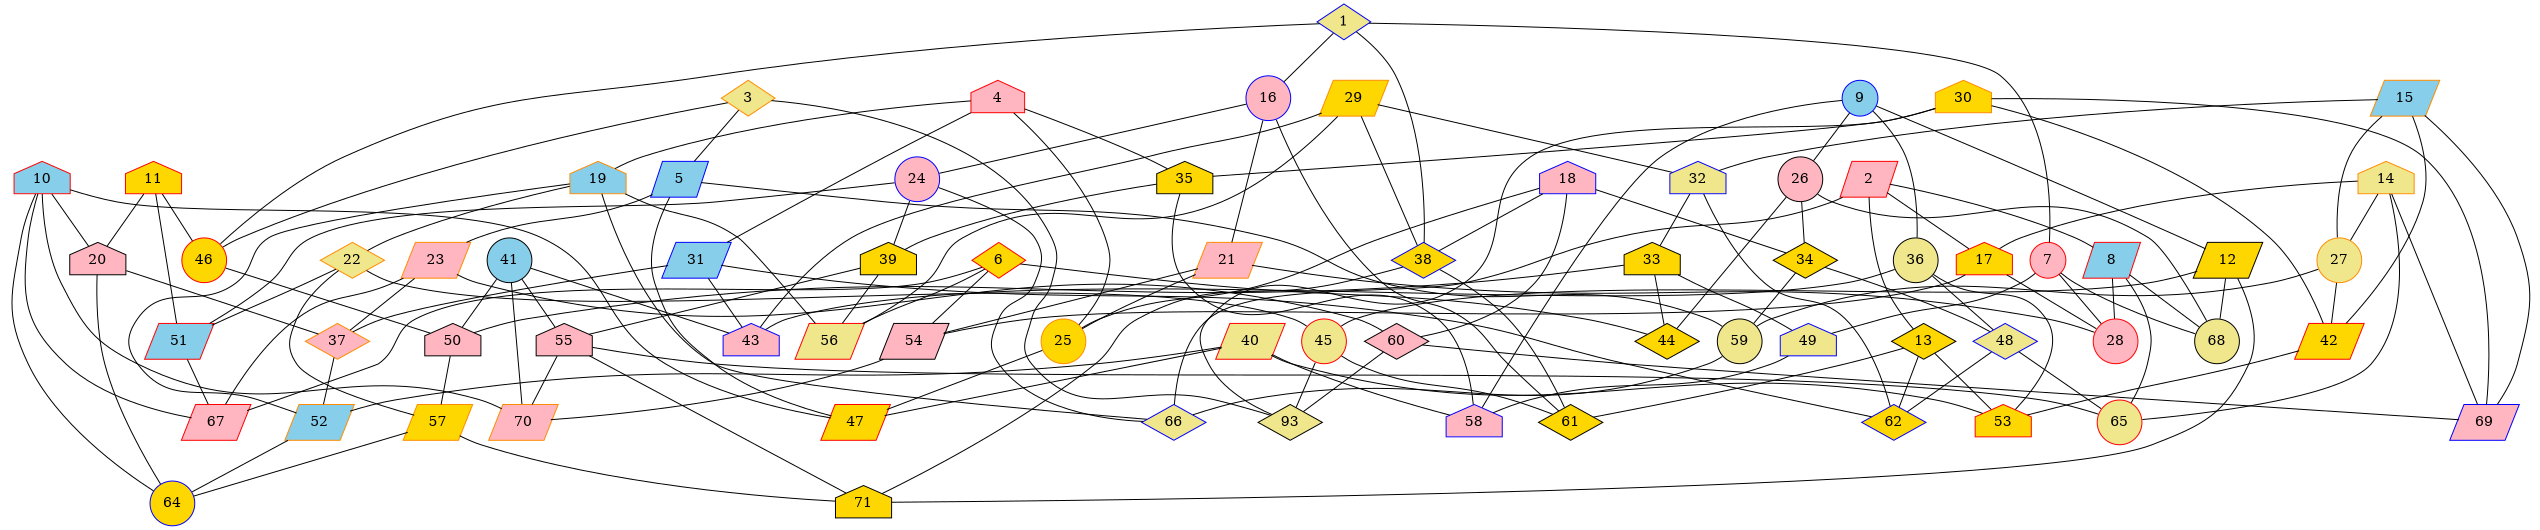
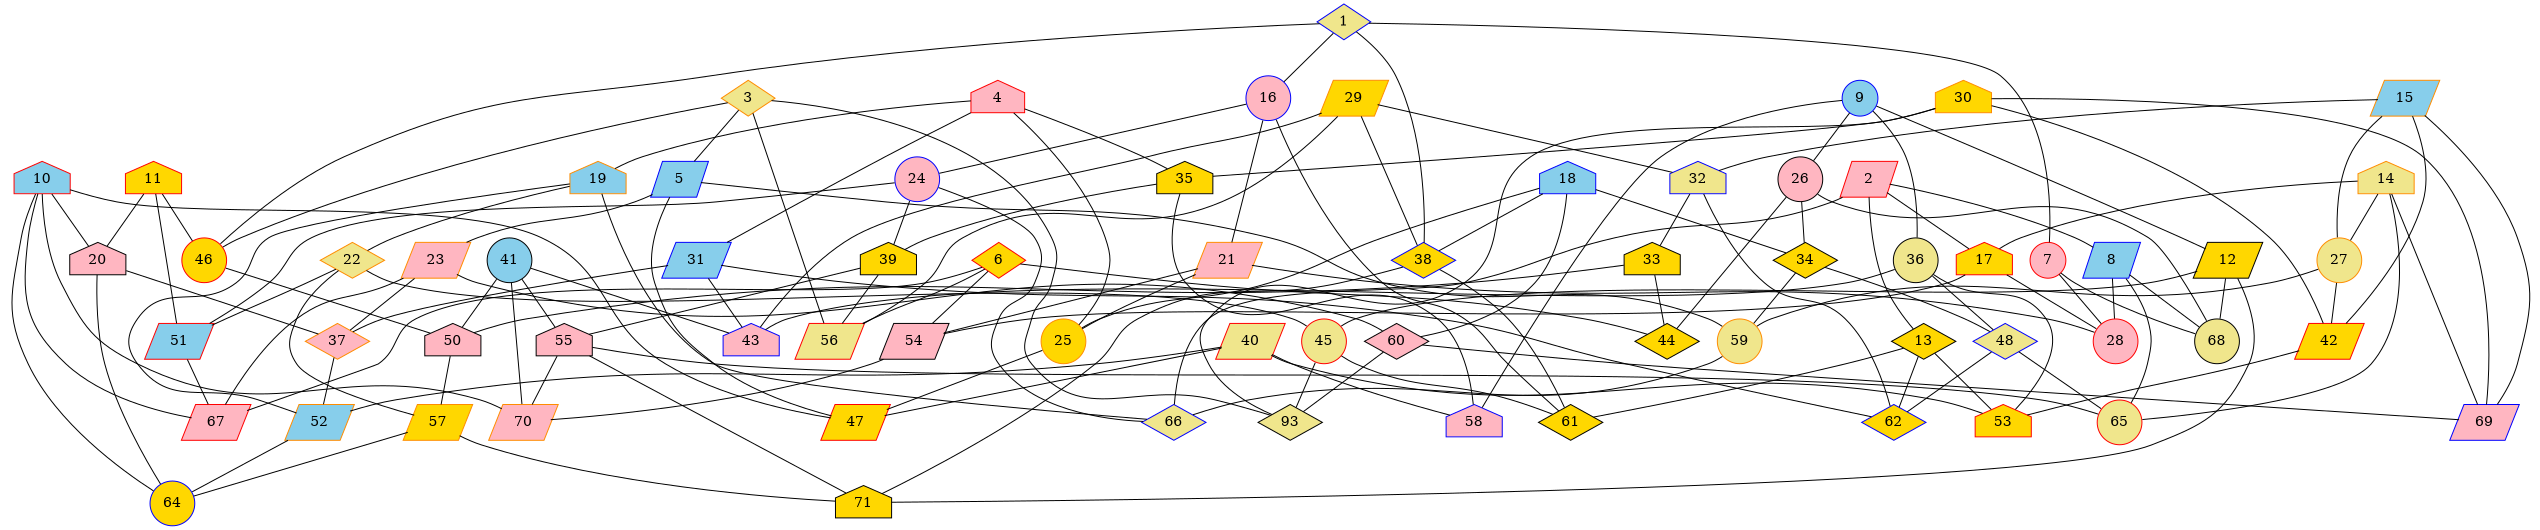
(1568, 179) -> (1568, 179)
(731, 233) -> (788, 218)
(2112, 260) -> (2112, 260)
(1740, 341) -> (1740, 341)
(1808, 341) -> none
